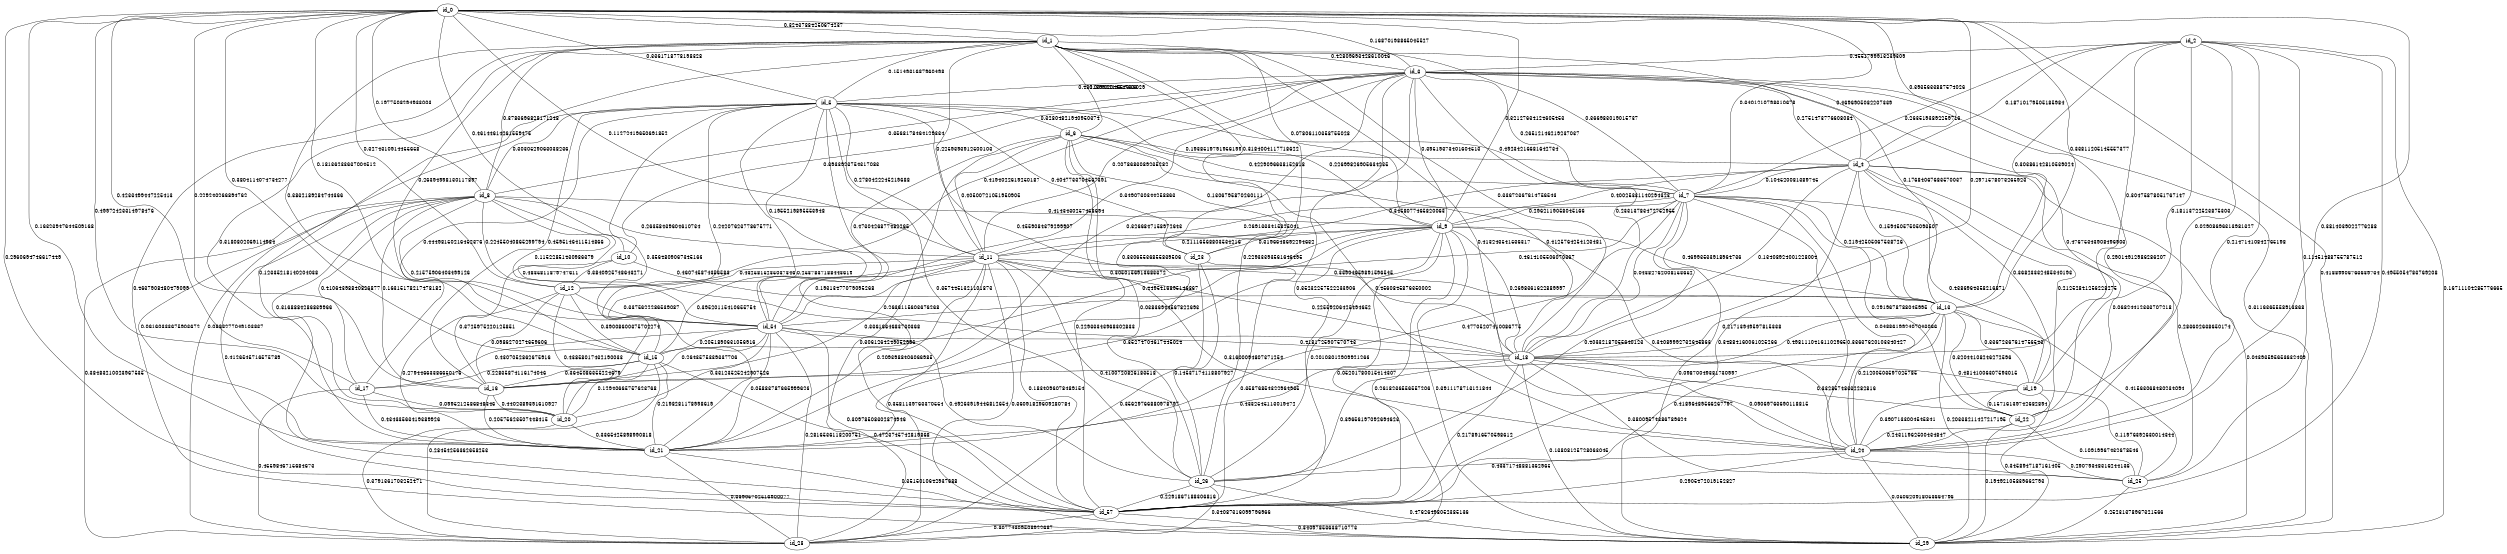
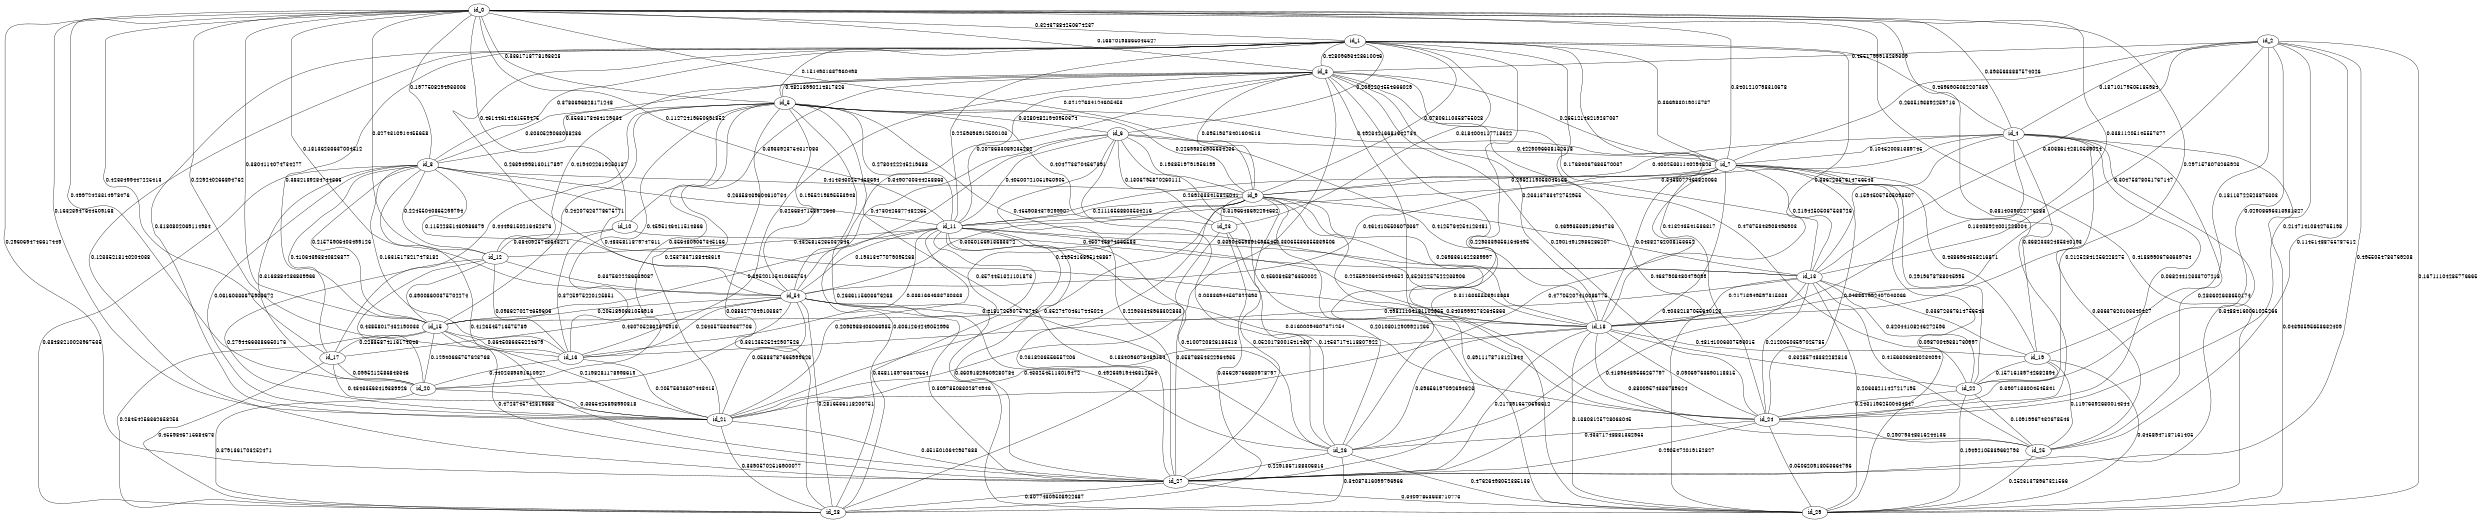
(1746, 86) -> none
(1464, 159) -> (1184, 177)
(1204, 374) -> (1349, 343)
(1106, 513) -> (1176, 482)
